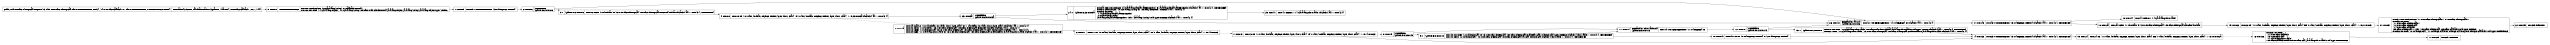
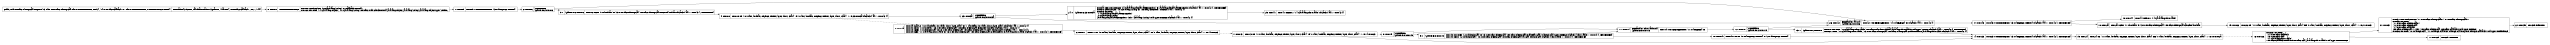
(2376, 25) -> (2363, 32)
